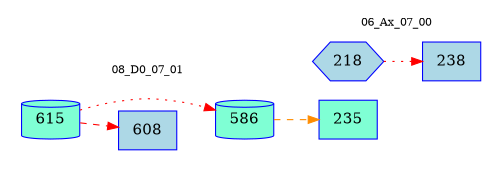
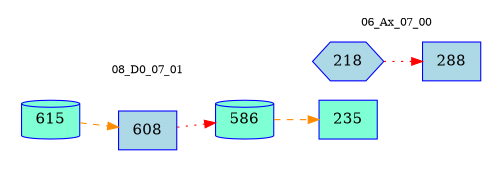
(452, 61) -> (452, 61)
(142, 99) -> (191, 126)
(94, 124) -> (94, 124)
